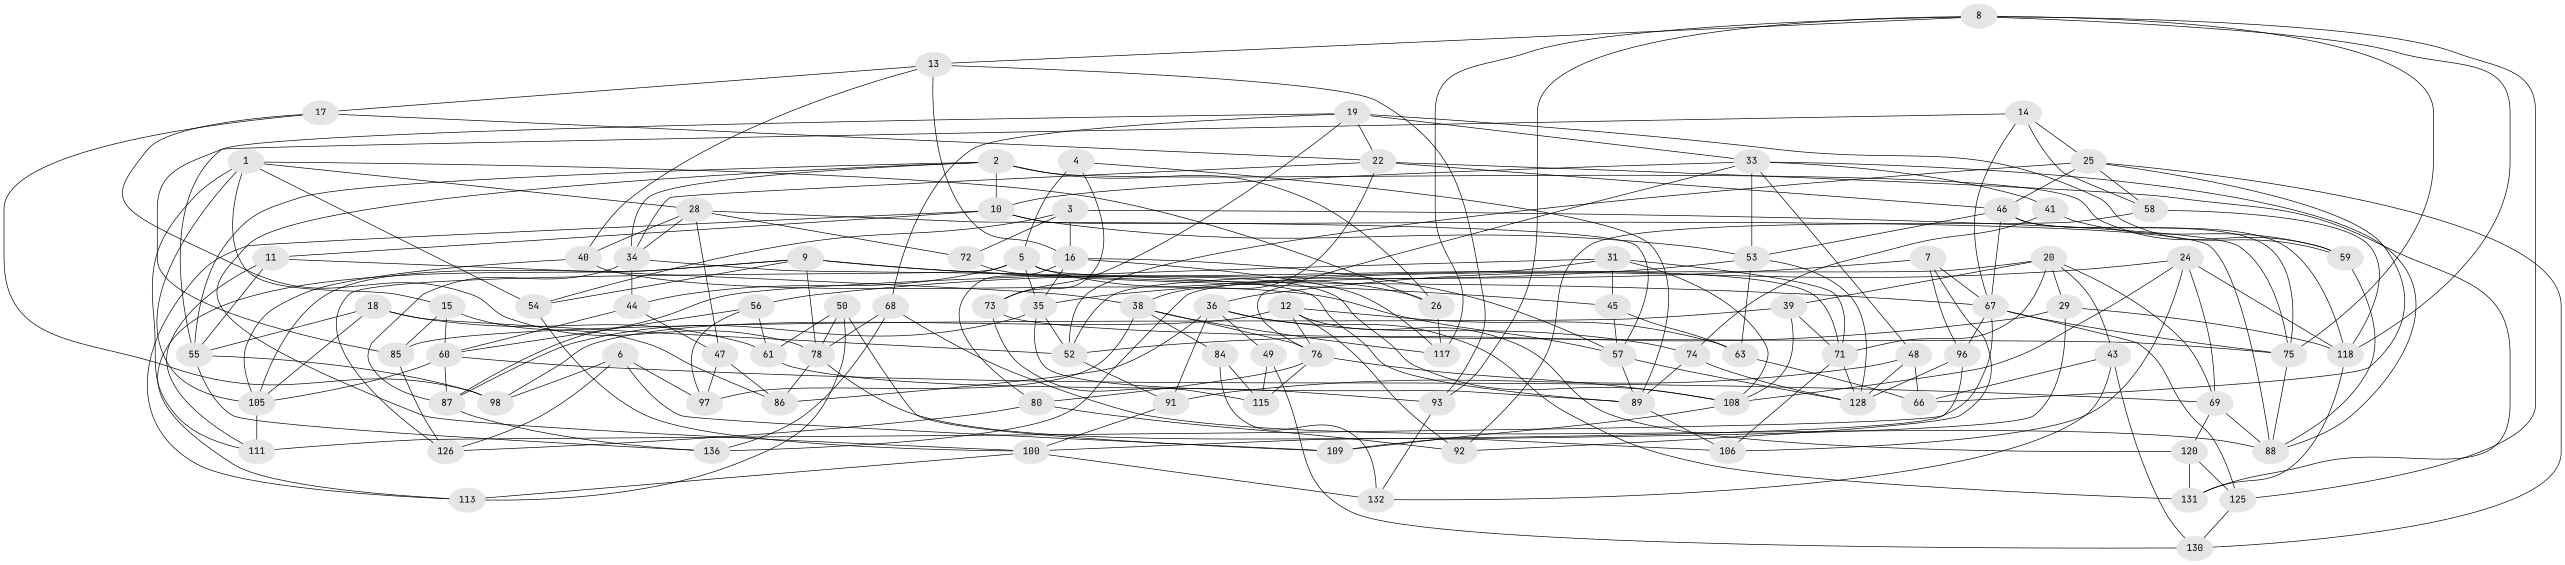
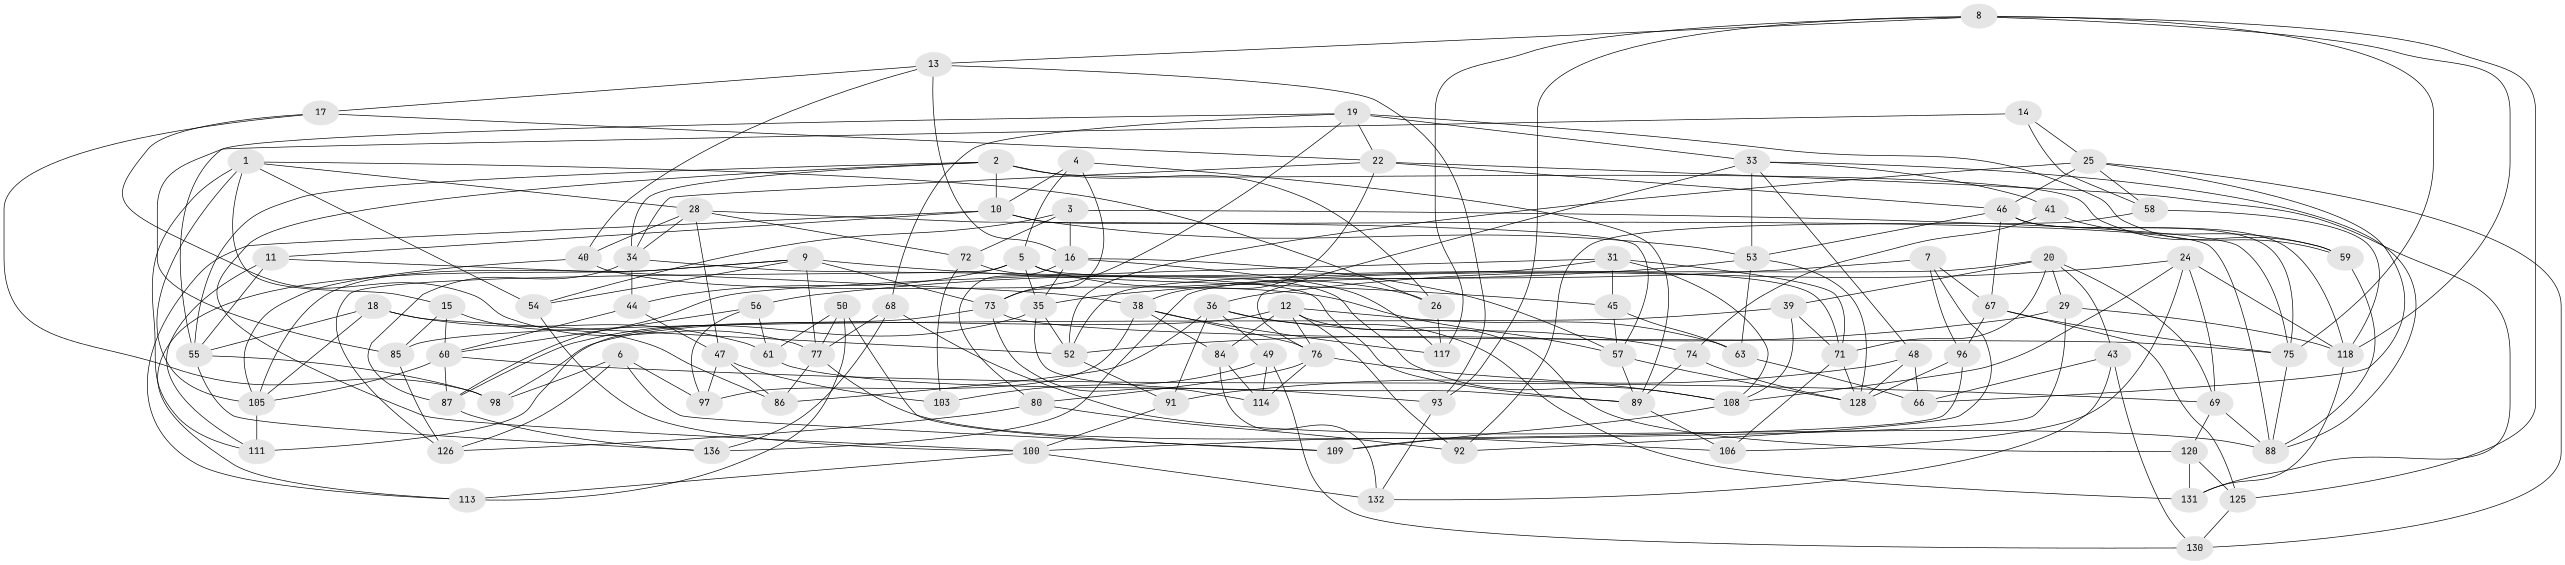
(1228, 183) -> (1036, 186)
(1977, 201) -> none
(1455, 284) -> (883, 278)
none -> (1259, 326)
(817, 355) -> (817, 355)
none -> (942, 403)
(1261, 403) -> (1261, 403)
(1167, 434) -> (538, 396)
